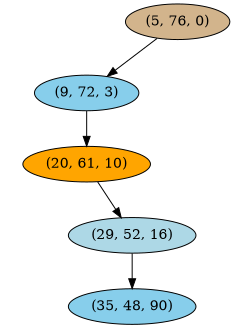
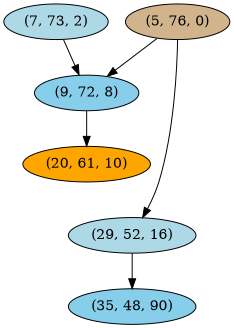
none -> (56, 22)
(87, 93) -> (87, 93)
(107, 196) -> (171, 126)
